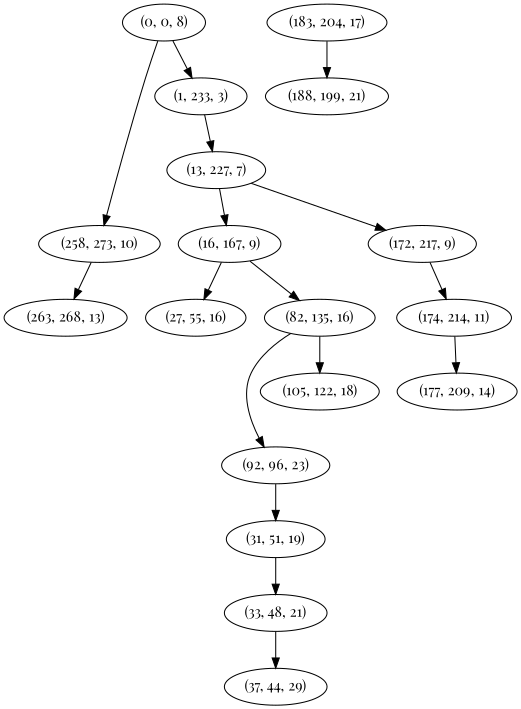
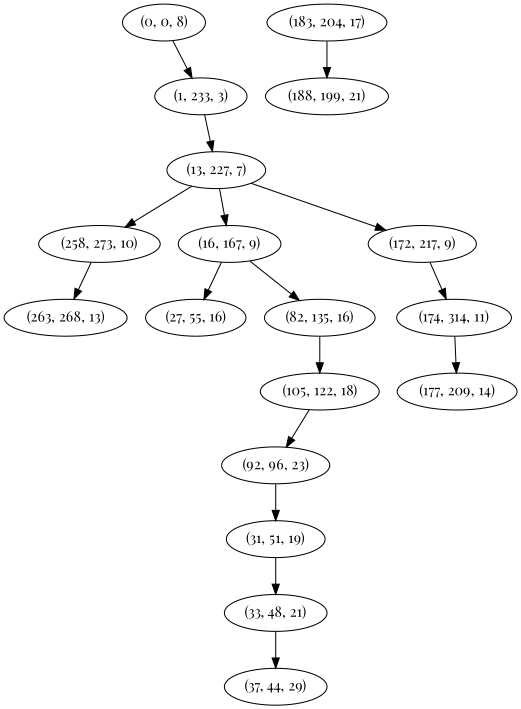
(131, 128) -> (163, 204)
(454, 318) -> (454, 318)
(249, 378) -> (300, 424)
